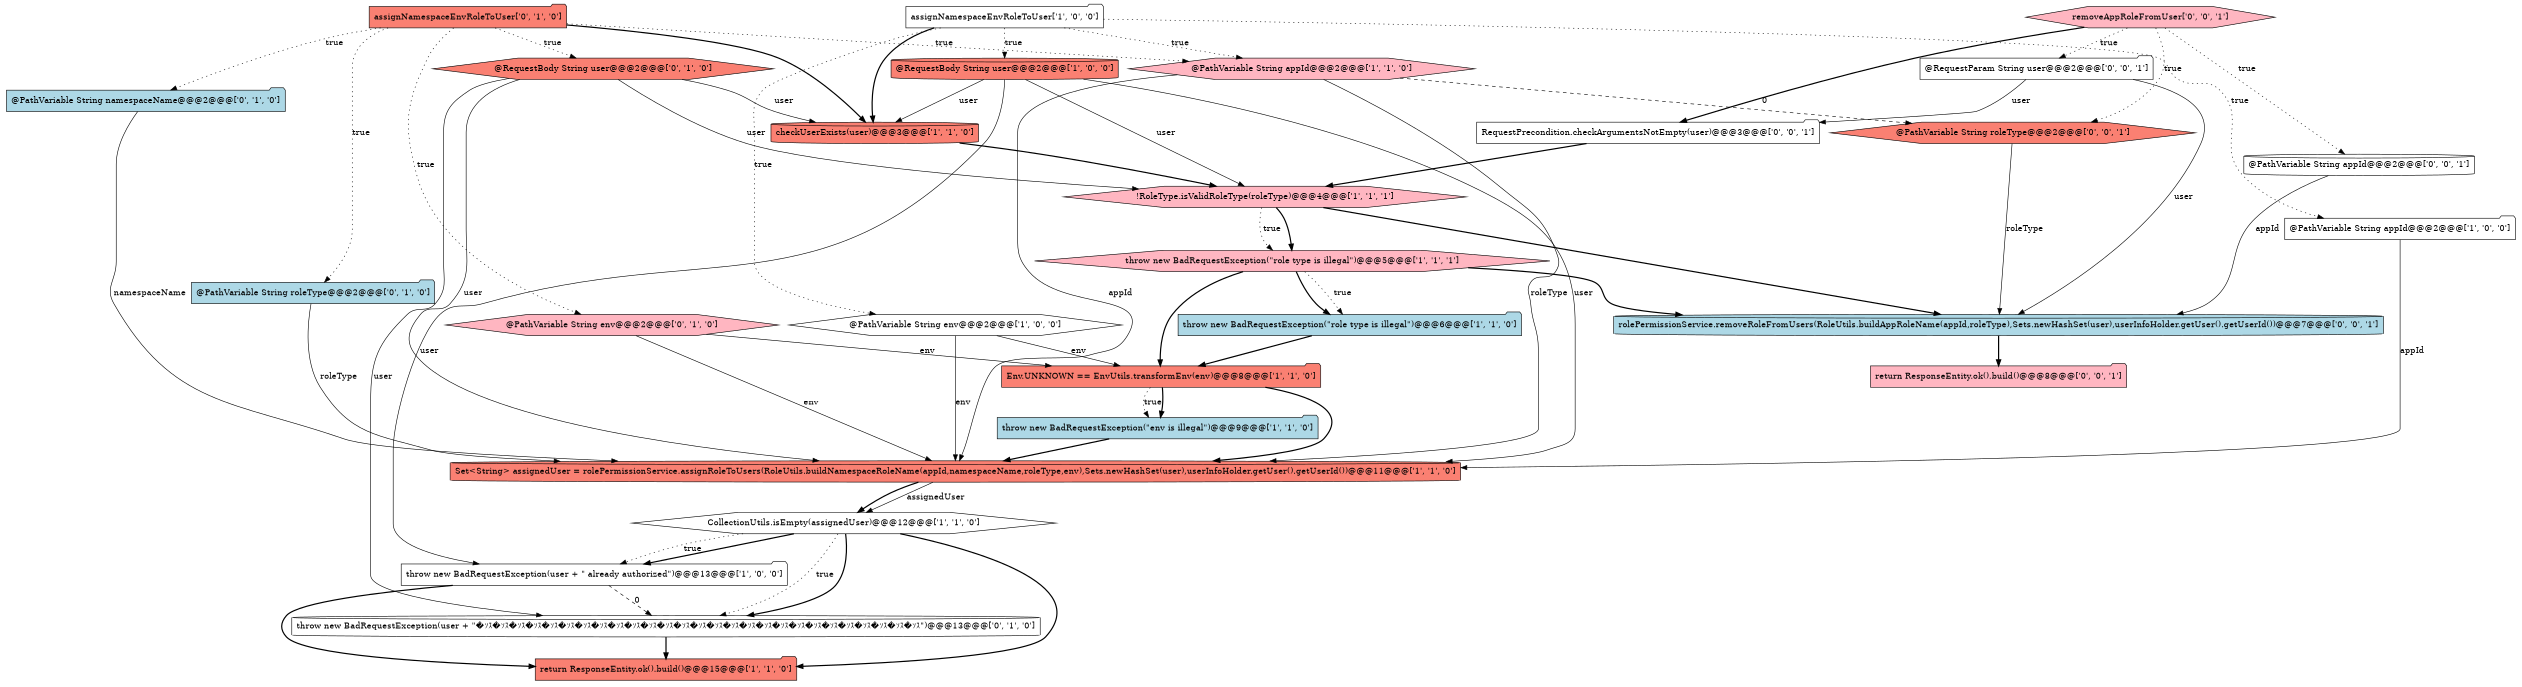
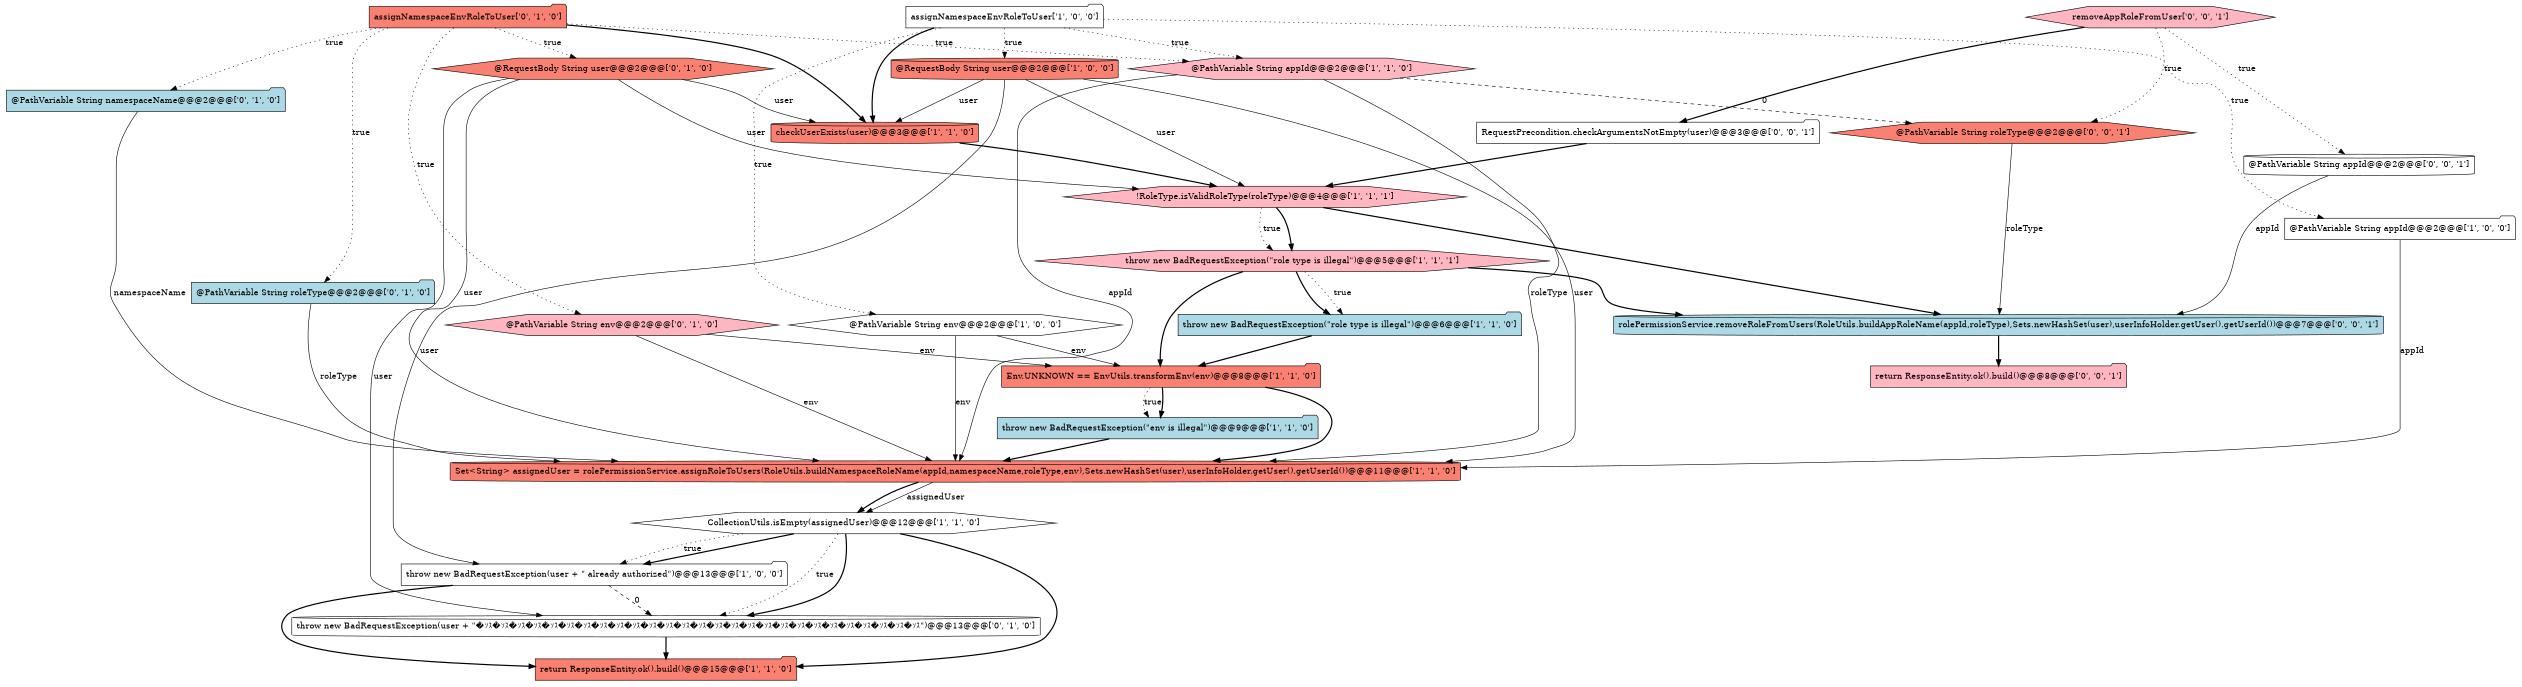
(2037, 69) -> none
